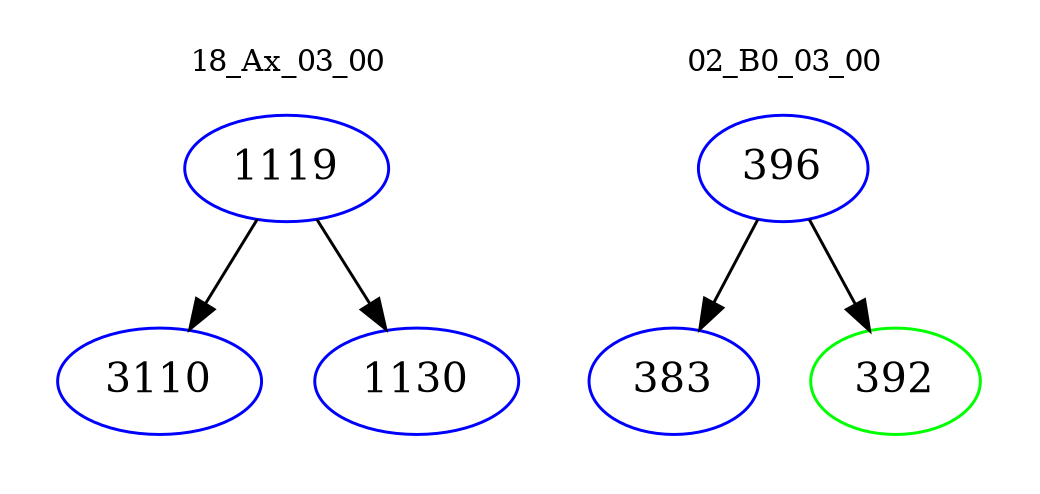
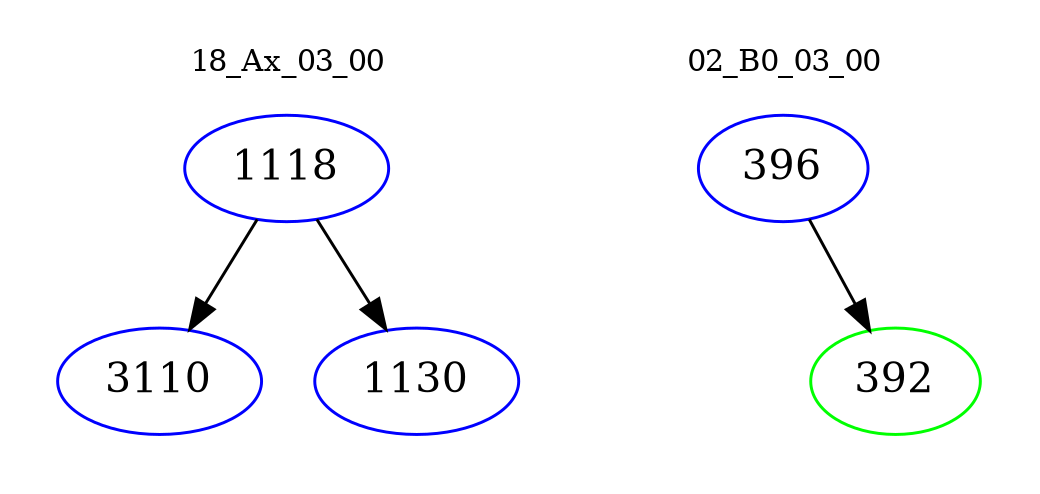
(287, 168) -> (287, 168)
(674, 381) -> none
